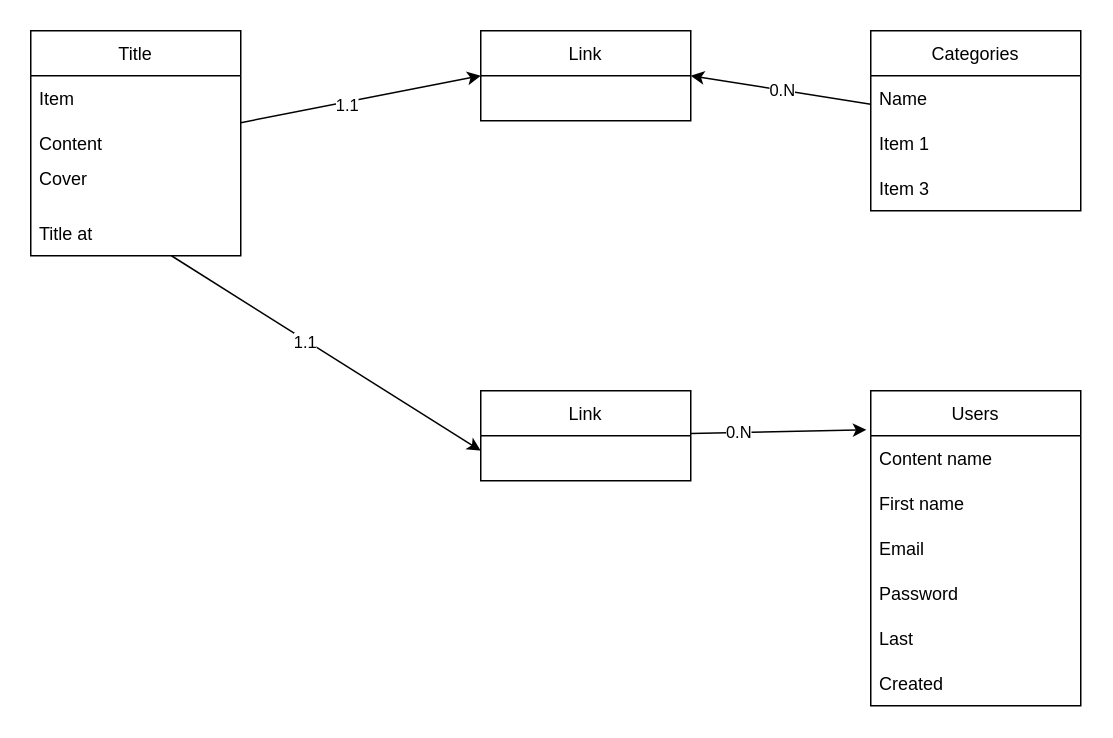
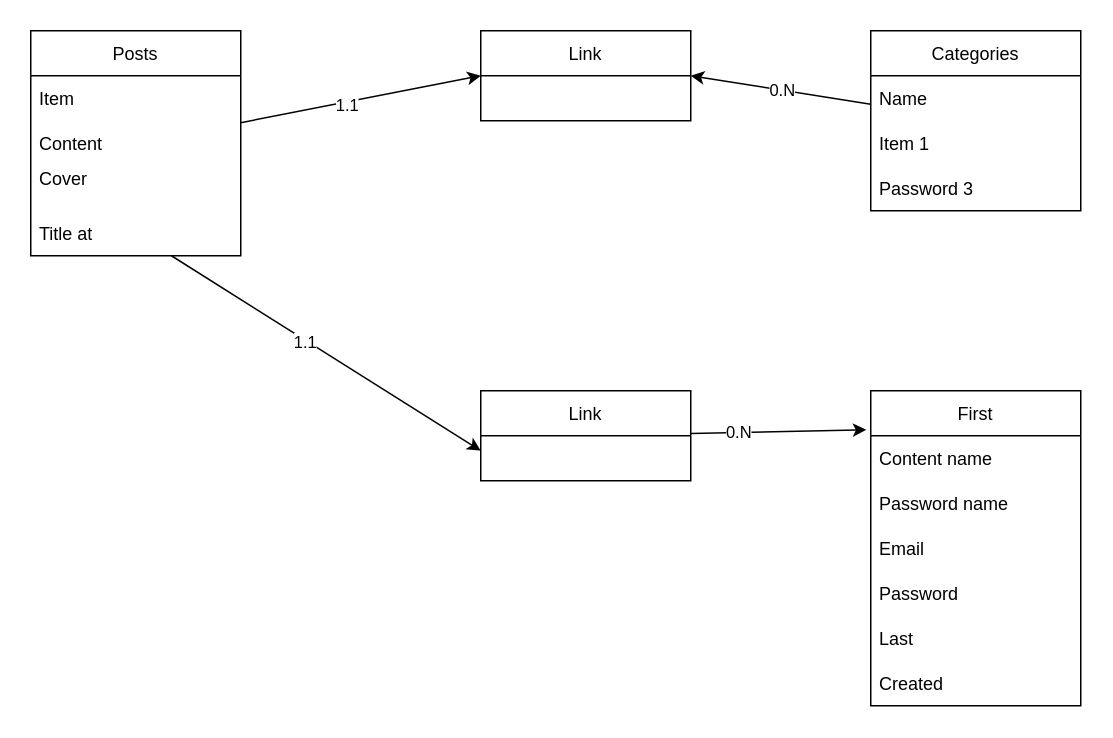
(135, 54) -> (135, 54)
(907, 189) -> (927, 189)
(975, 414) -> (975, 414)
(925, 504) -> (942, 504)
